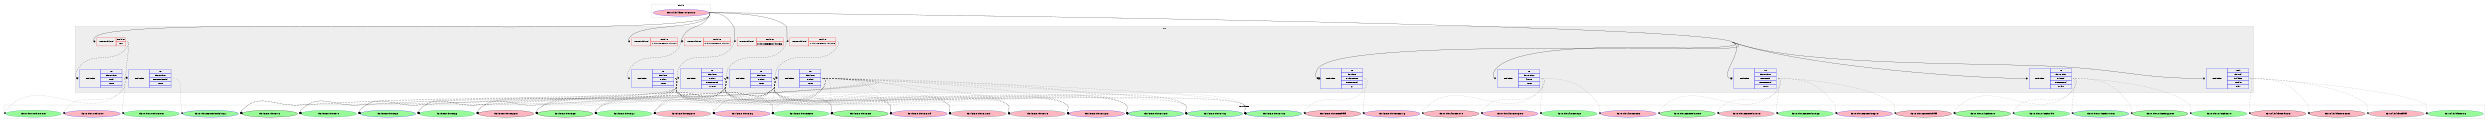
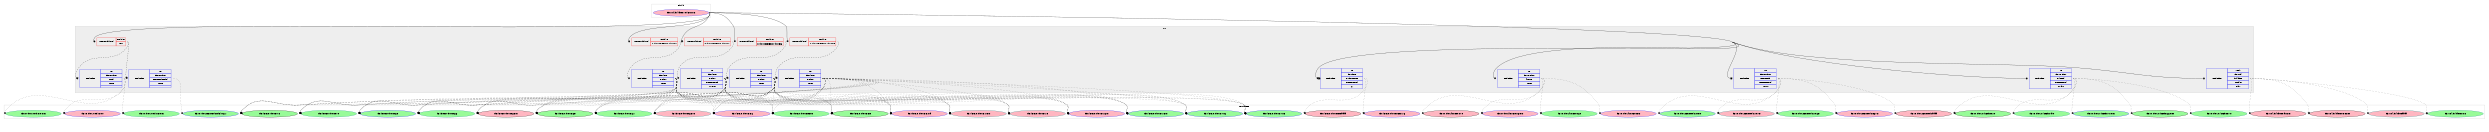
(1687, 114) -> (1687, 114)
